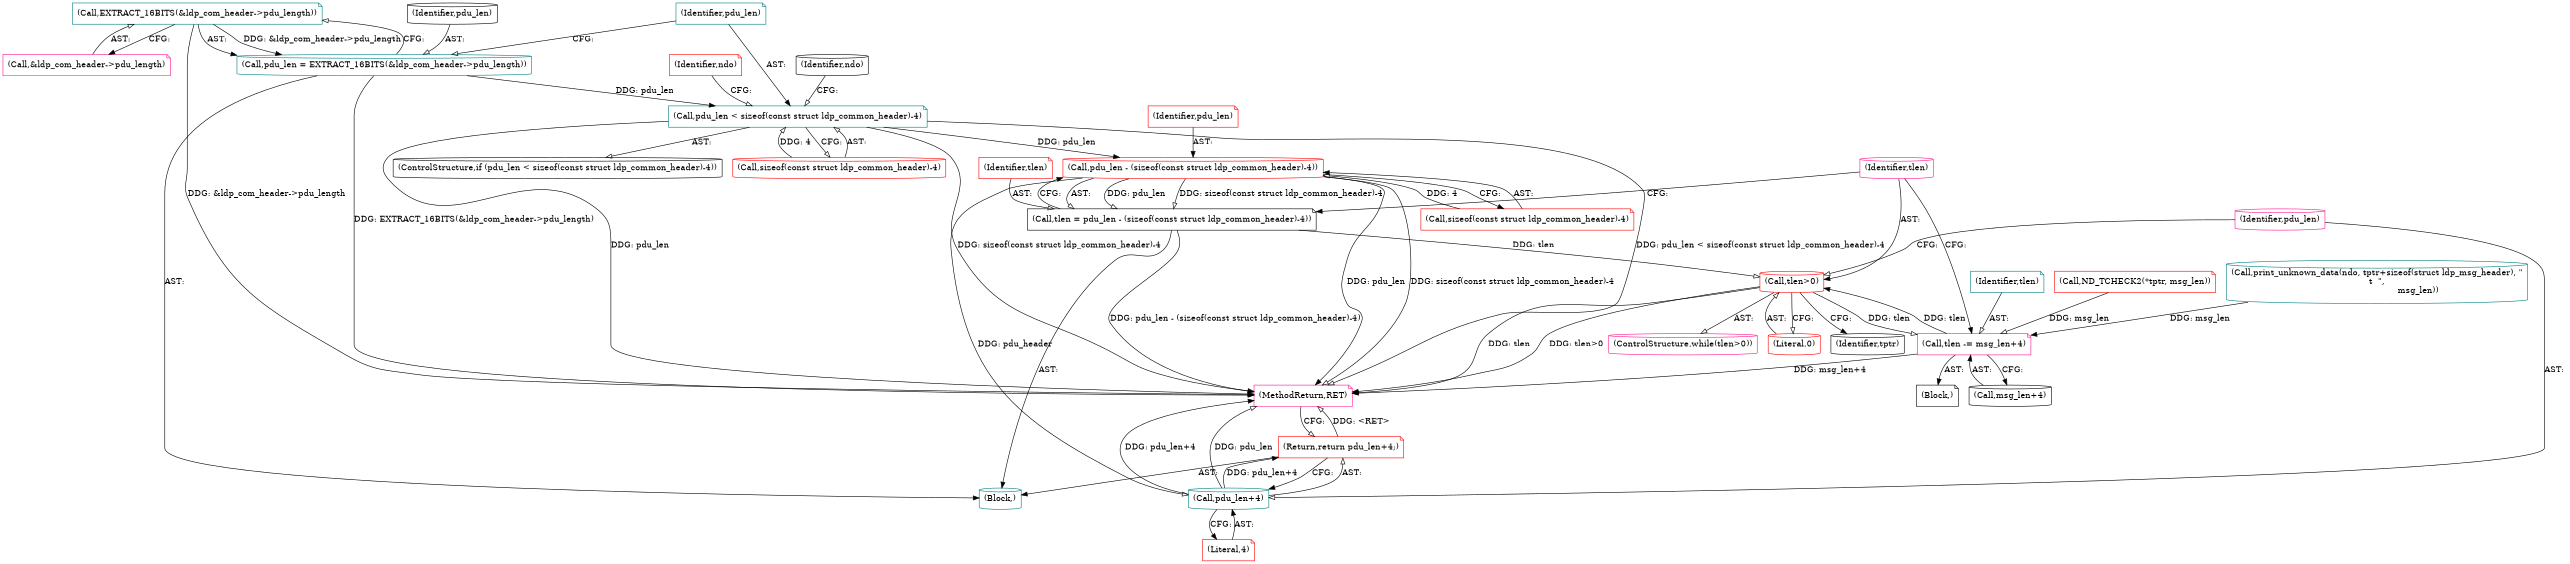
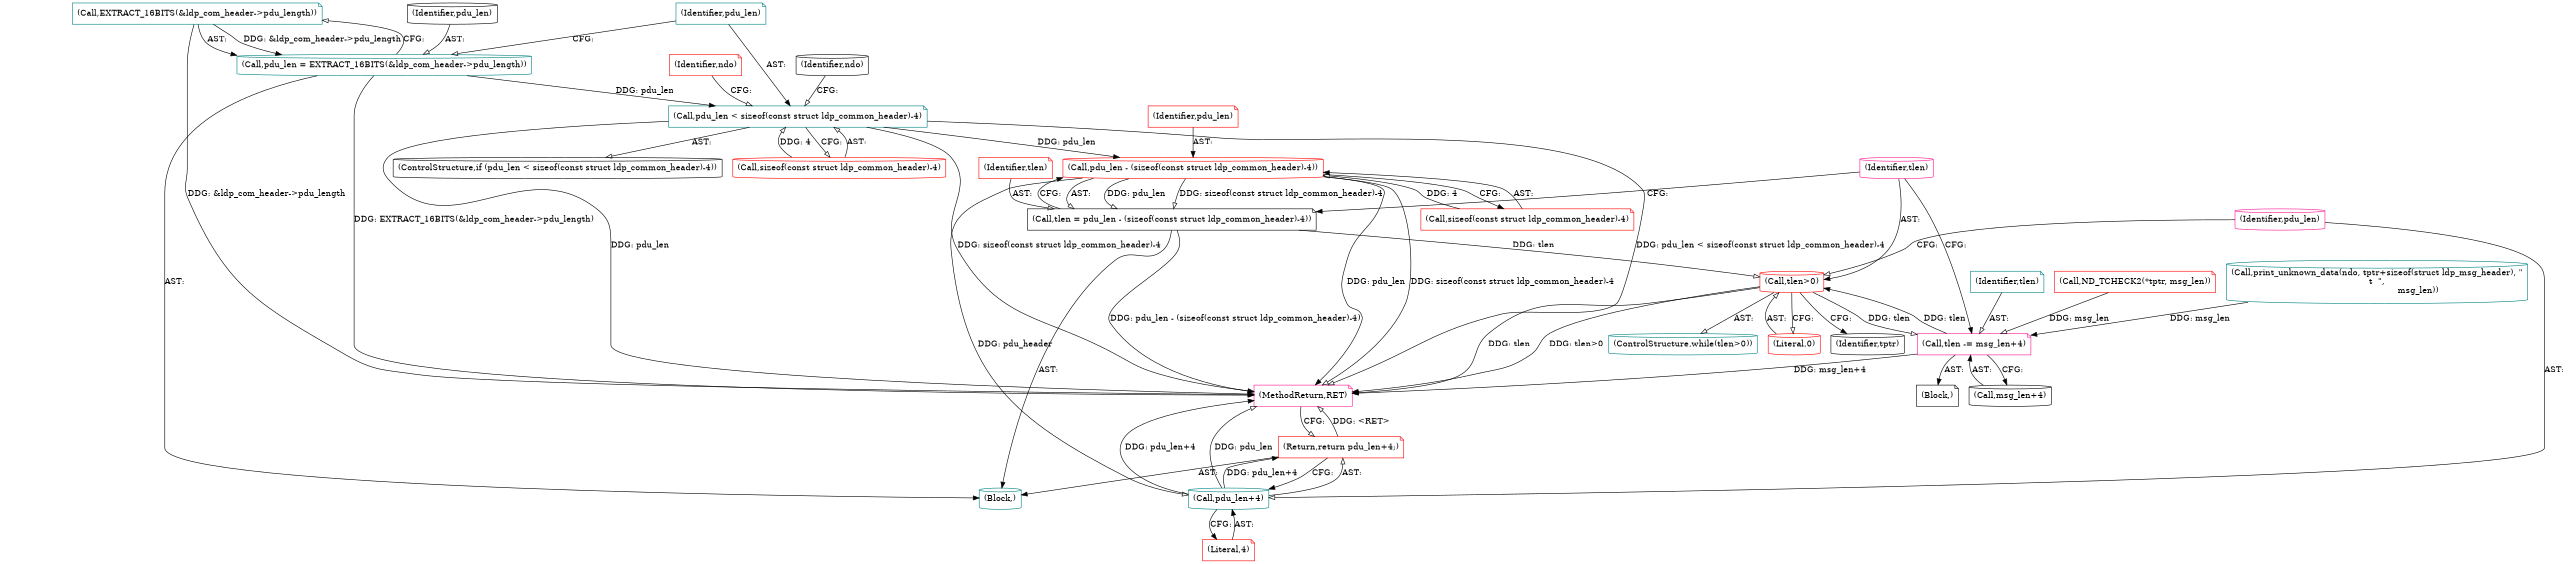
(87, 65) -> none
(1683, 344) -> (1683, 344)
